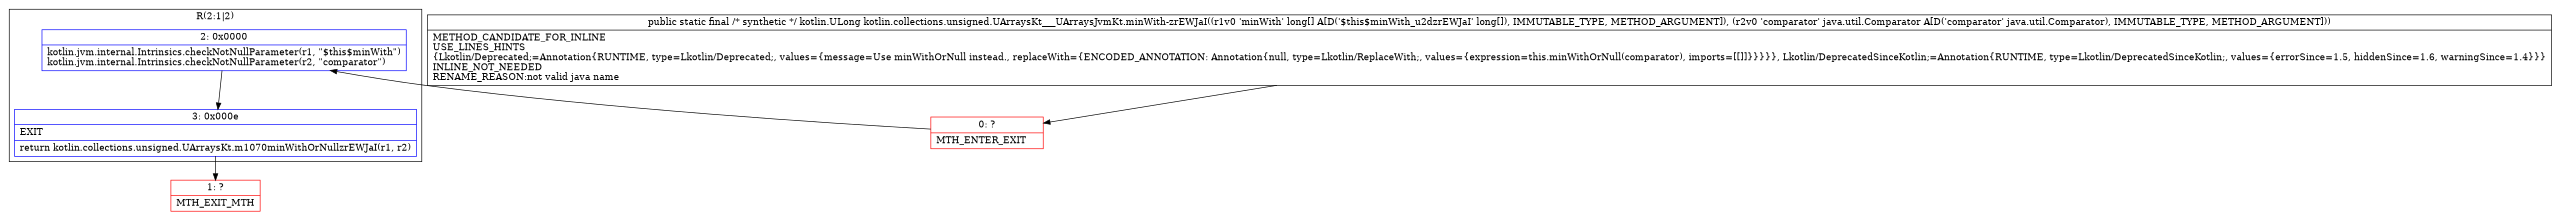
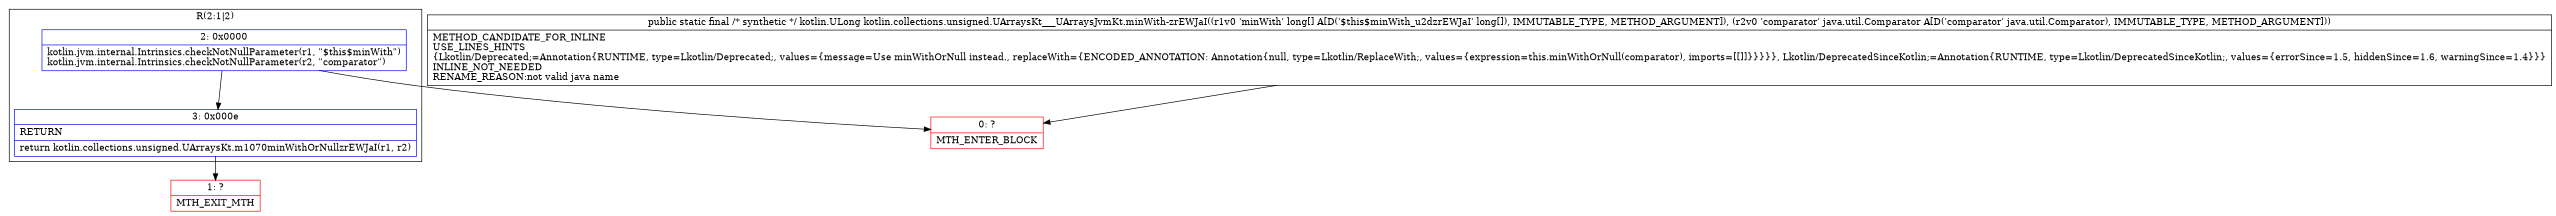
(633, 108) -> (621, 107)
(31, 132) -> (41, 132)
(981, 140) -> (987, 140)
